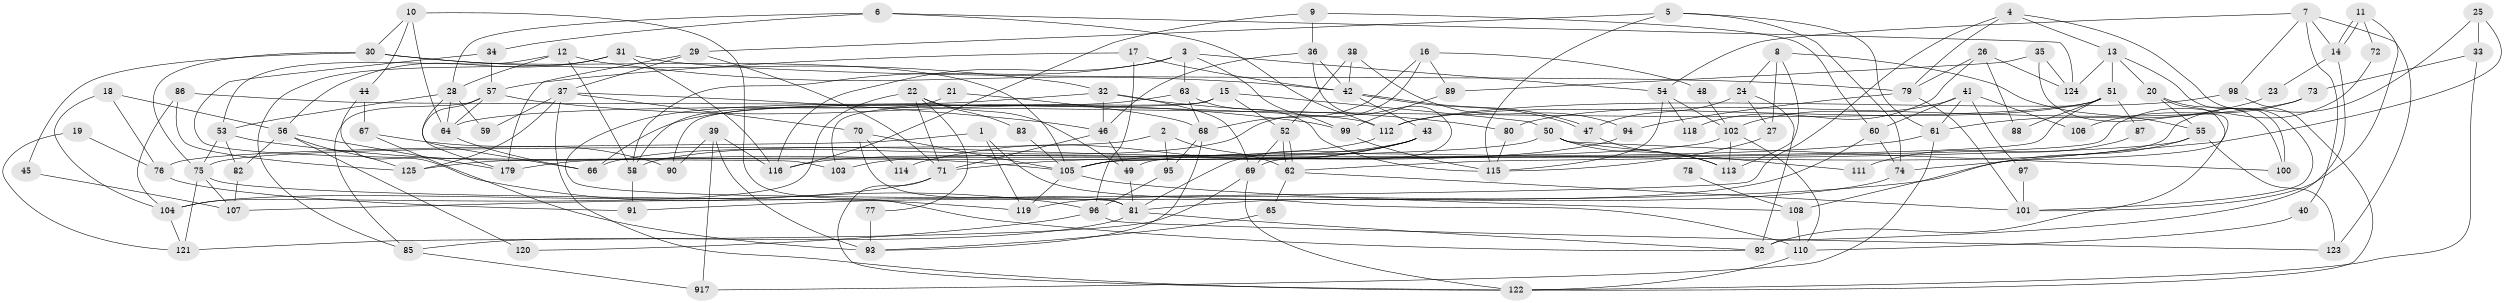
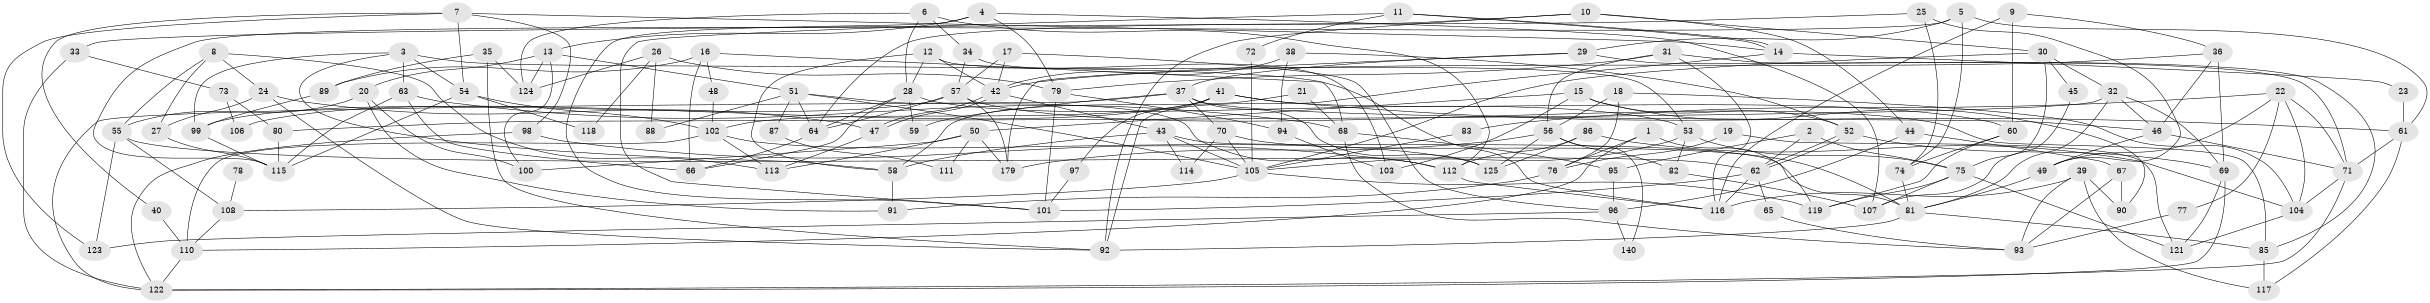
none -> (1732, 196)
(523, 251) -> (1629, 251)
(702, 291) -> (2264, 291)
